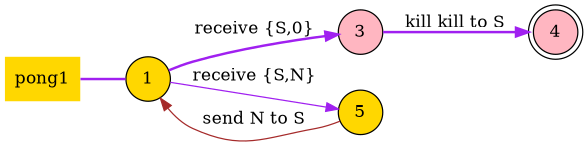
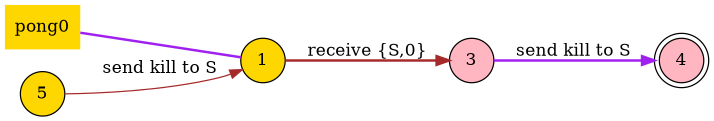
(456, 23) -> (574, 51)
(246, 49) -> (361, 61)
(43, 79) -> (43, 27)
(248, 95) -> none
(254, 119) -> (161, 69)
